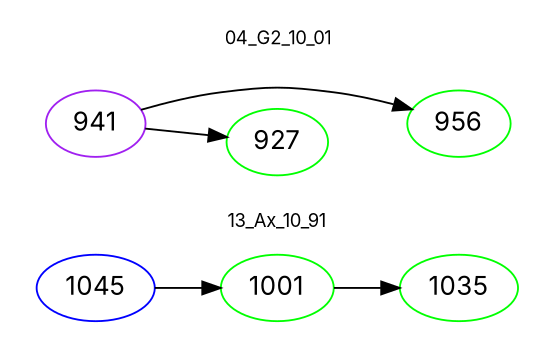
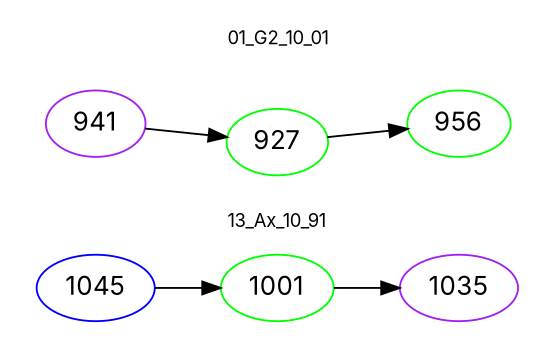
(278, 40) -> (278, 40)
(267, 88) -> (358, 134)
(459, 288) -> (459, 288)
